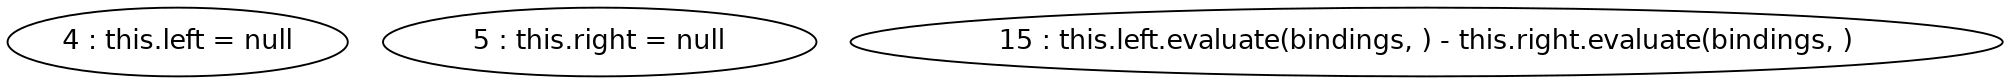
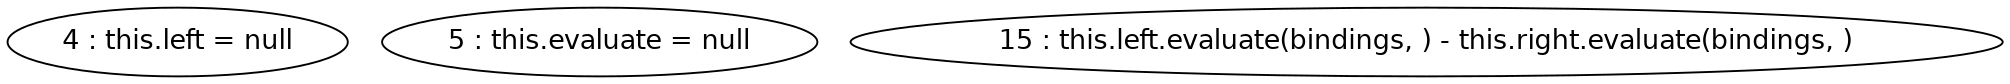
(600, 42) -> (600, 42)
